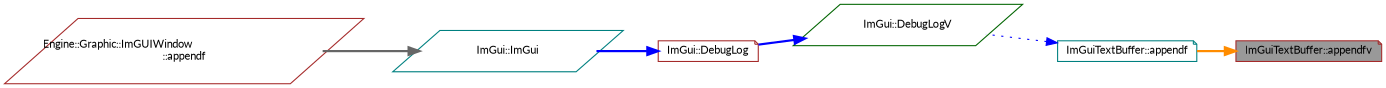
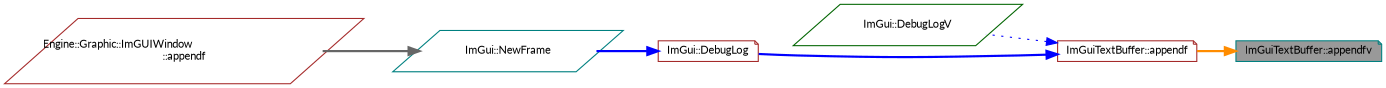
(776, 42) -> (903, 57)
(508, 51) -> (508, 51)
(1127, 51) -> (1127, 51)
(1309, 51) -> (1309, 51)
